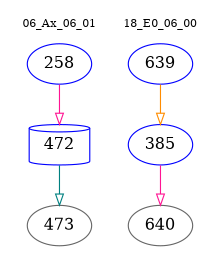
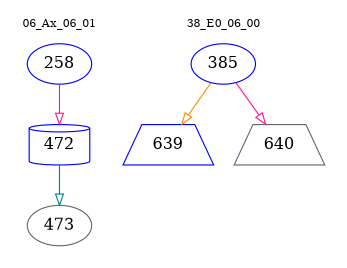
(160, 24) -> (224, 24)
(160, 64) -> (168, 145)
(160, 99) -> (200, 99)
(160, 226) -> (279, 145)
